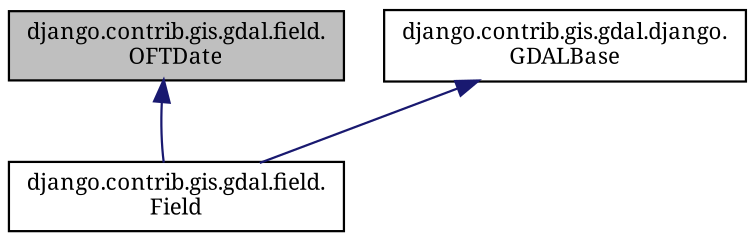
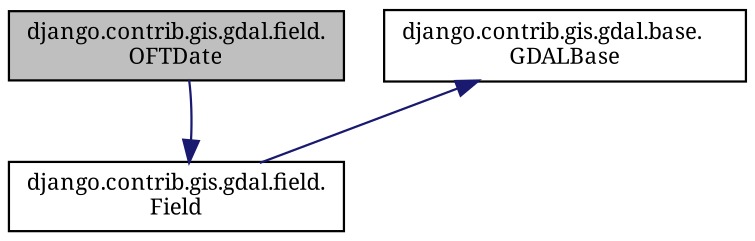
(565, 46) -> (565, 46)
(162, 132) -> (191, 110)
